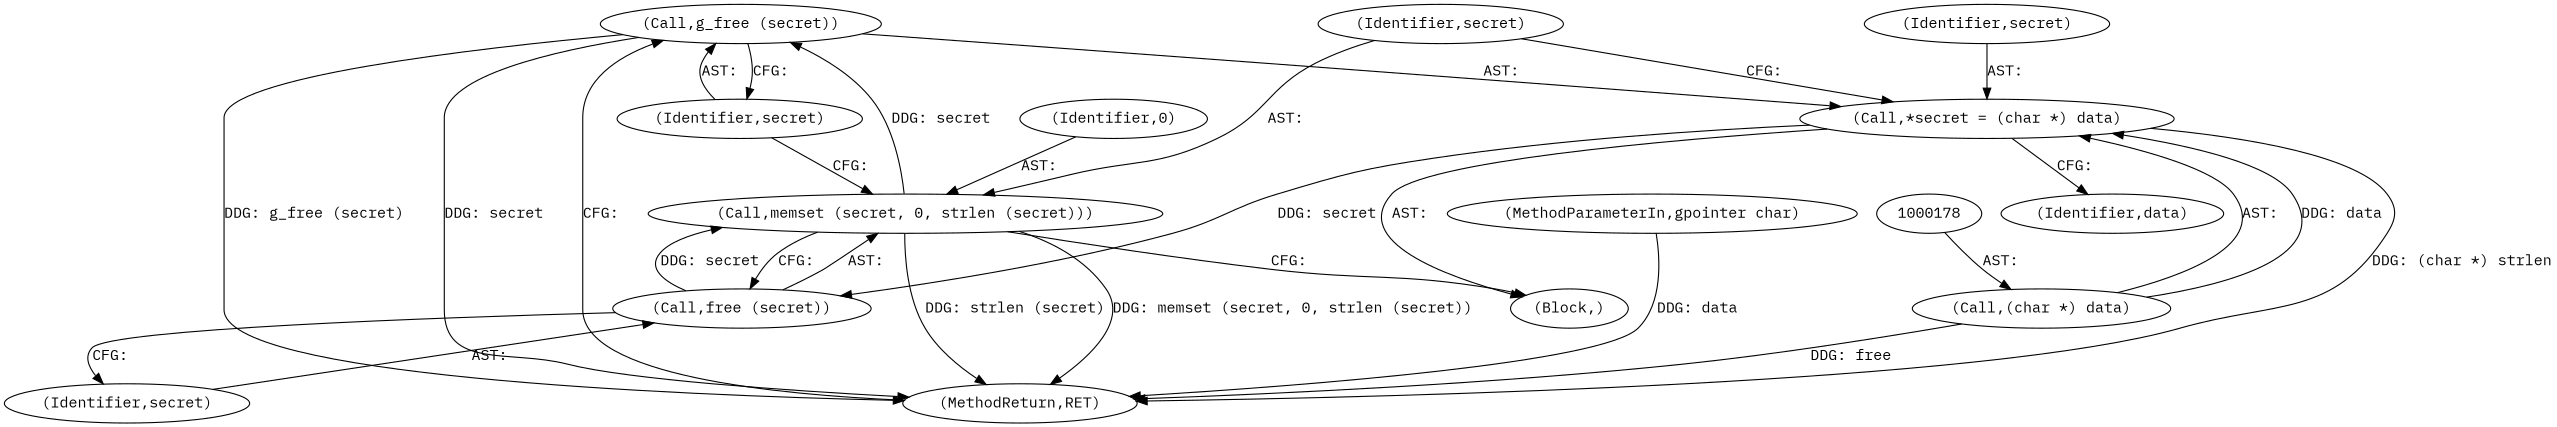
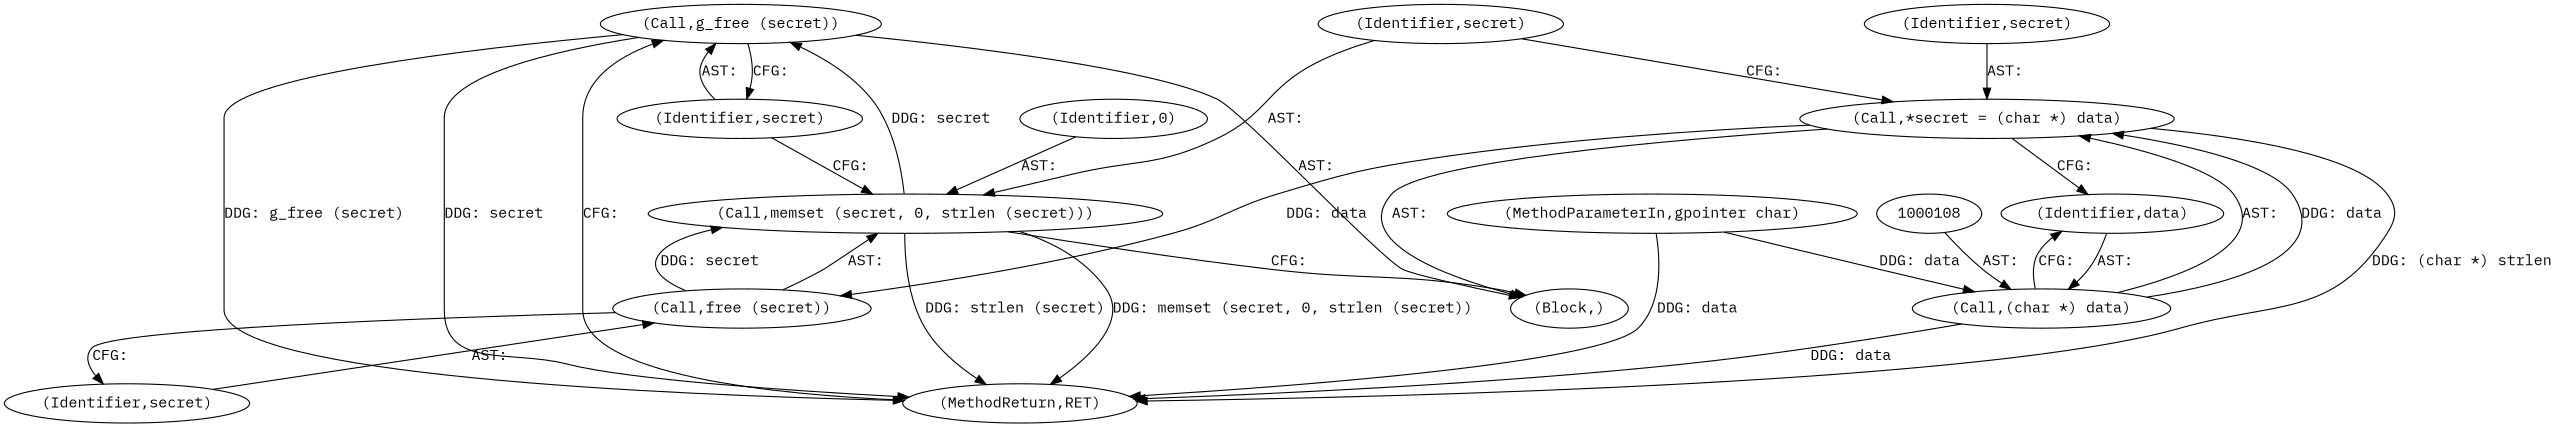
(1346, 69) -> (1214, 98)
(1327, 214) -> (1327, 214)
(1929, 214) -> (1929, 214)
(782, 250) -> none
none -> (2035, 260)
none -> (2095, 260)
none -> (1844, 261)
(1851, 356) -> (1851, 356)
